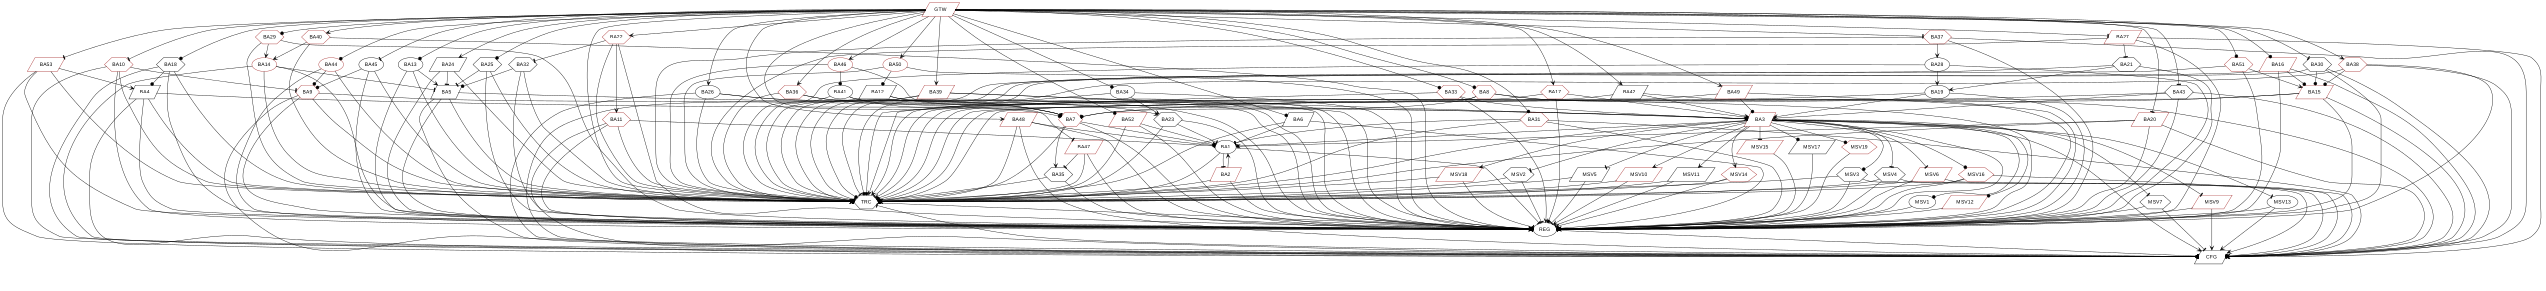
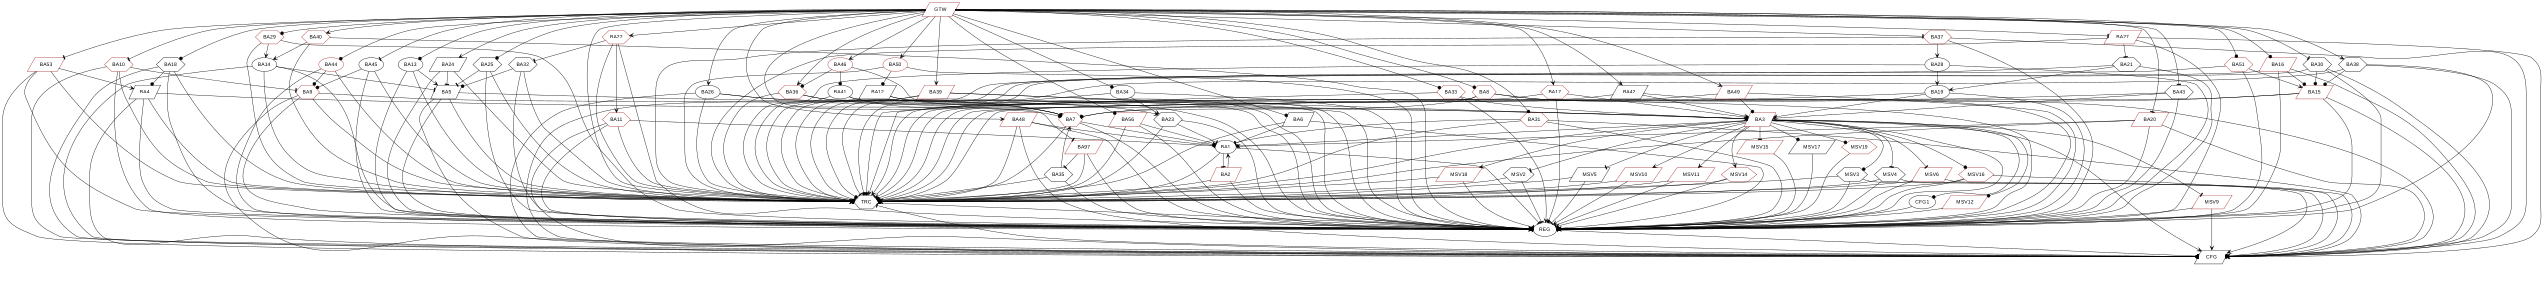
(264, 65) -> (264, 65)
(2353, 65) -> (2353, 65)
(1128, 120) -> (1128, 120)
(670, 144) -> (818, 77)
(1057, 144) -> (1064, 149)
(1084, 147) -> (1084, 147)
(1691, 175) -> (1691, 175)
(2439, 189) -> none
(1922, 202) -> (1922, 202)
(2155, 202) -> none
(2282, 202) -> none
